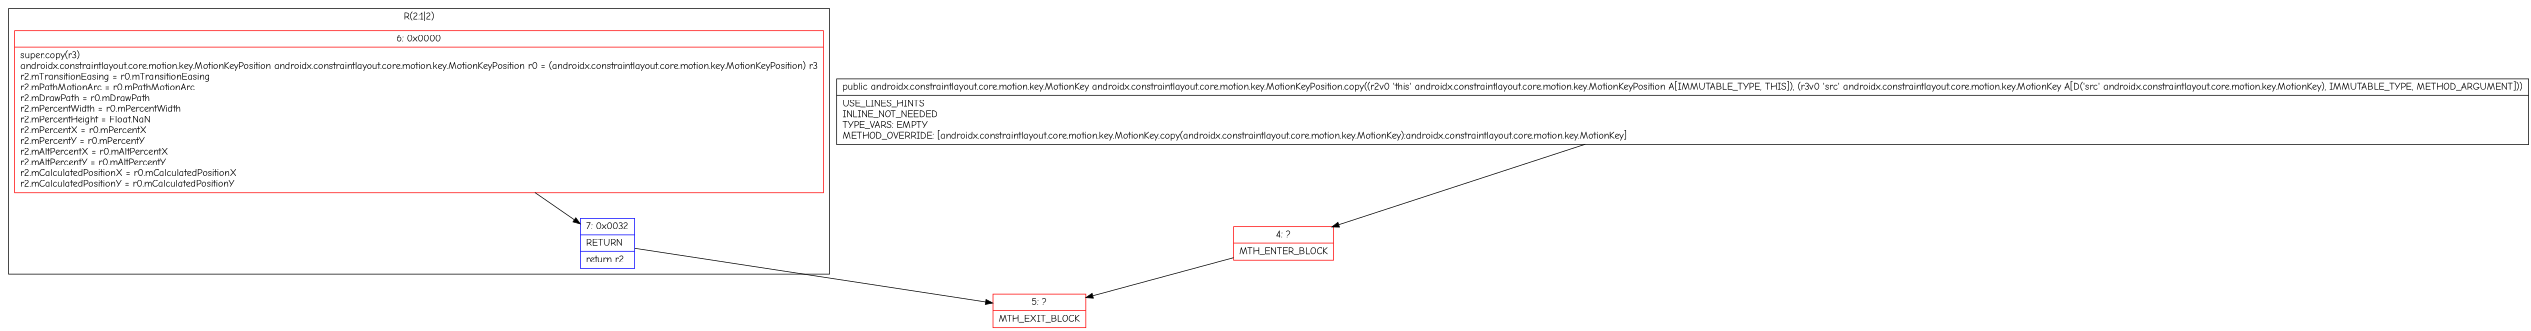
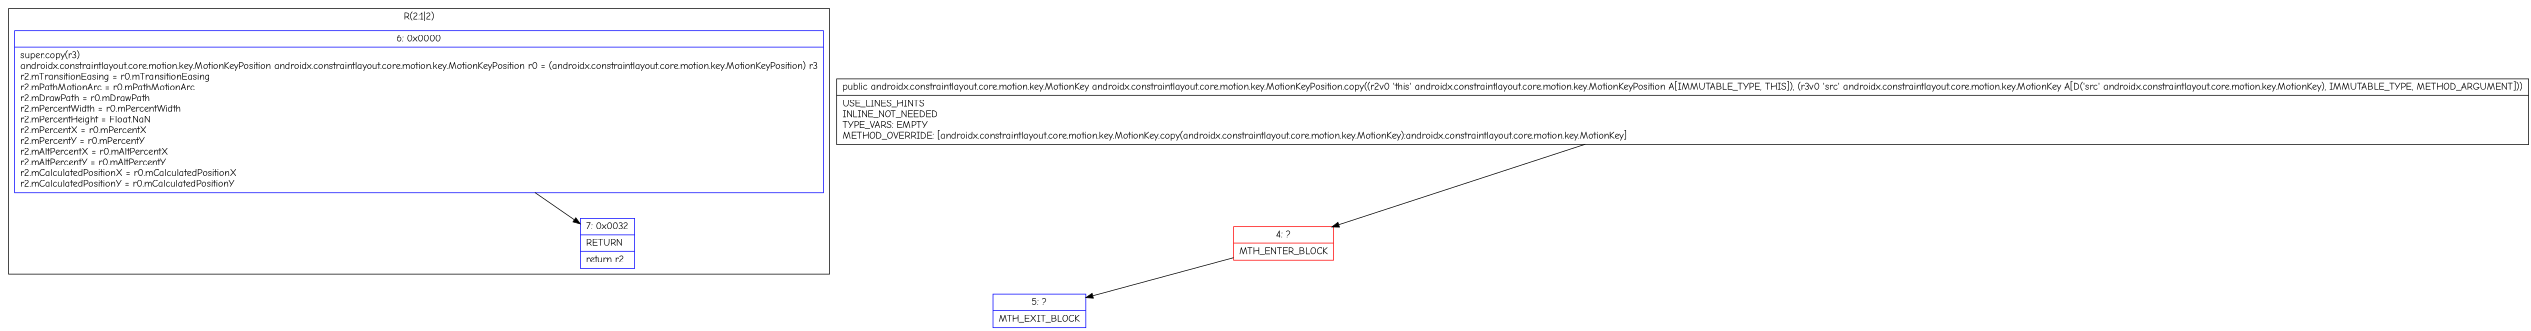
(419, 112) -> (419, 112)
(837, 279) -> none
(1039, 311) -> (1039, 311)
